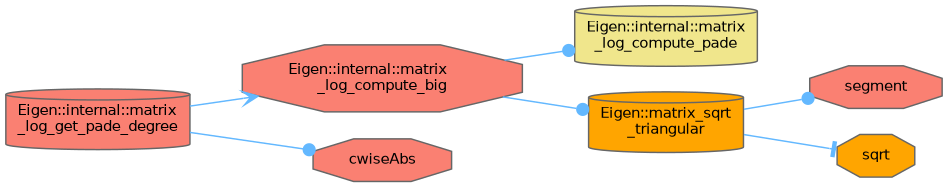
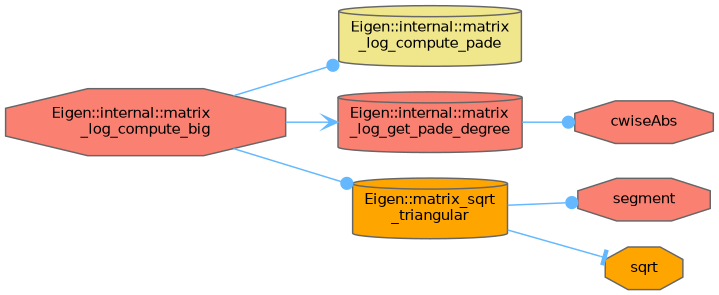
(217, 102) -> (304, 122)
